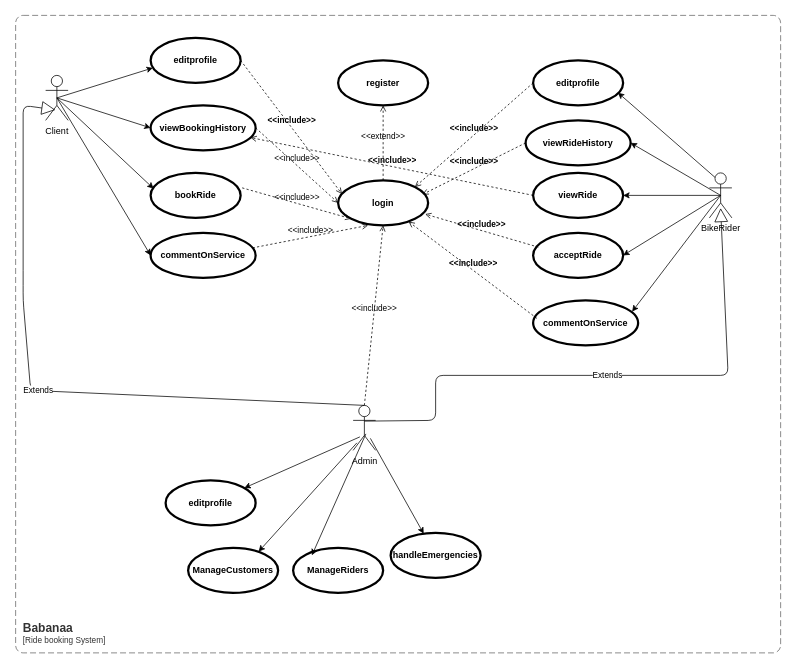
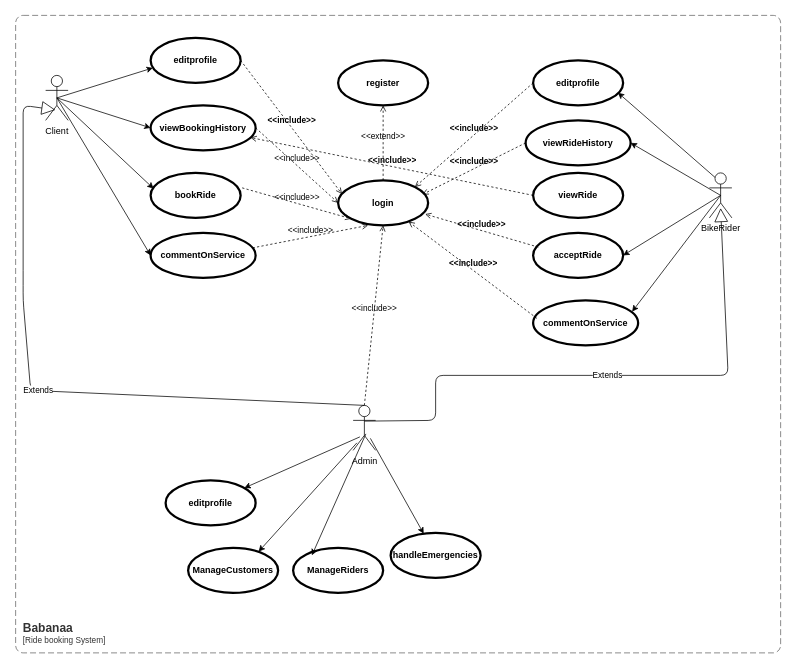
(672, 195) -> none
